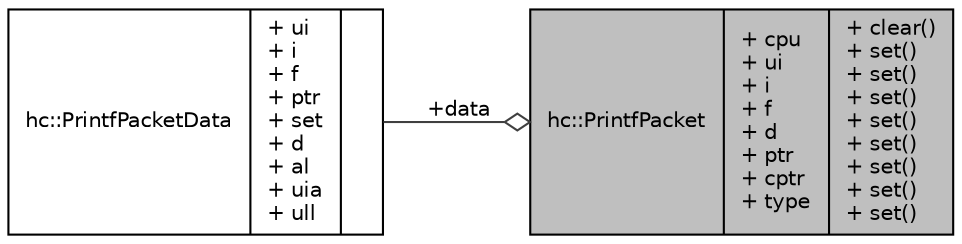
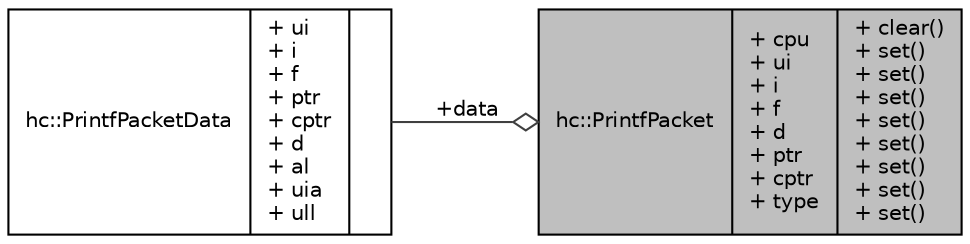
(296, 121) -> (300, 121)
